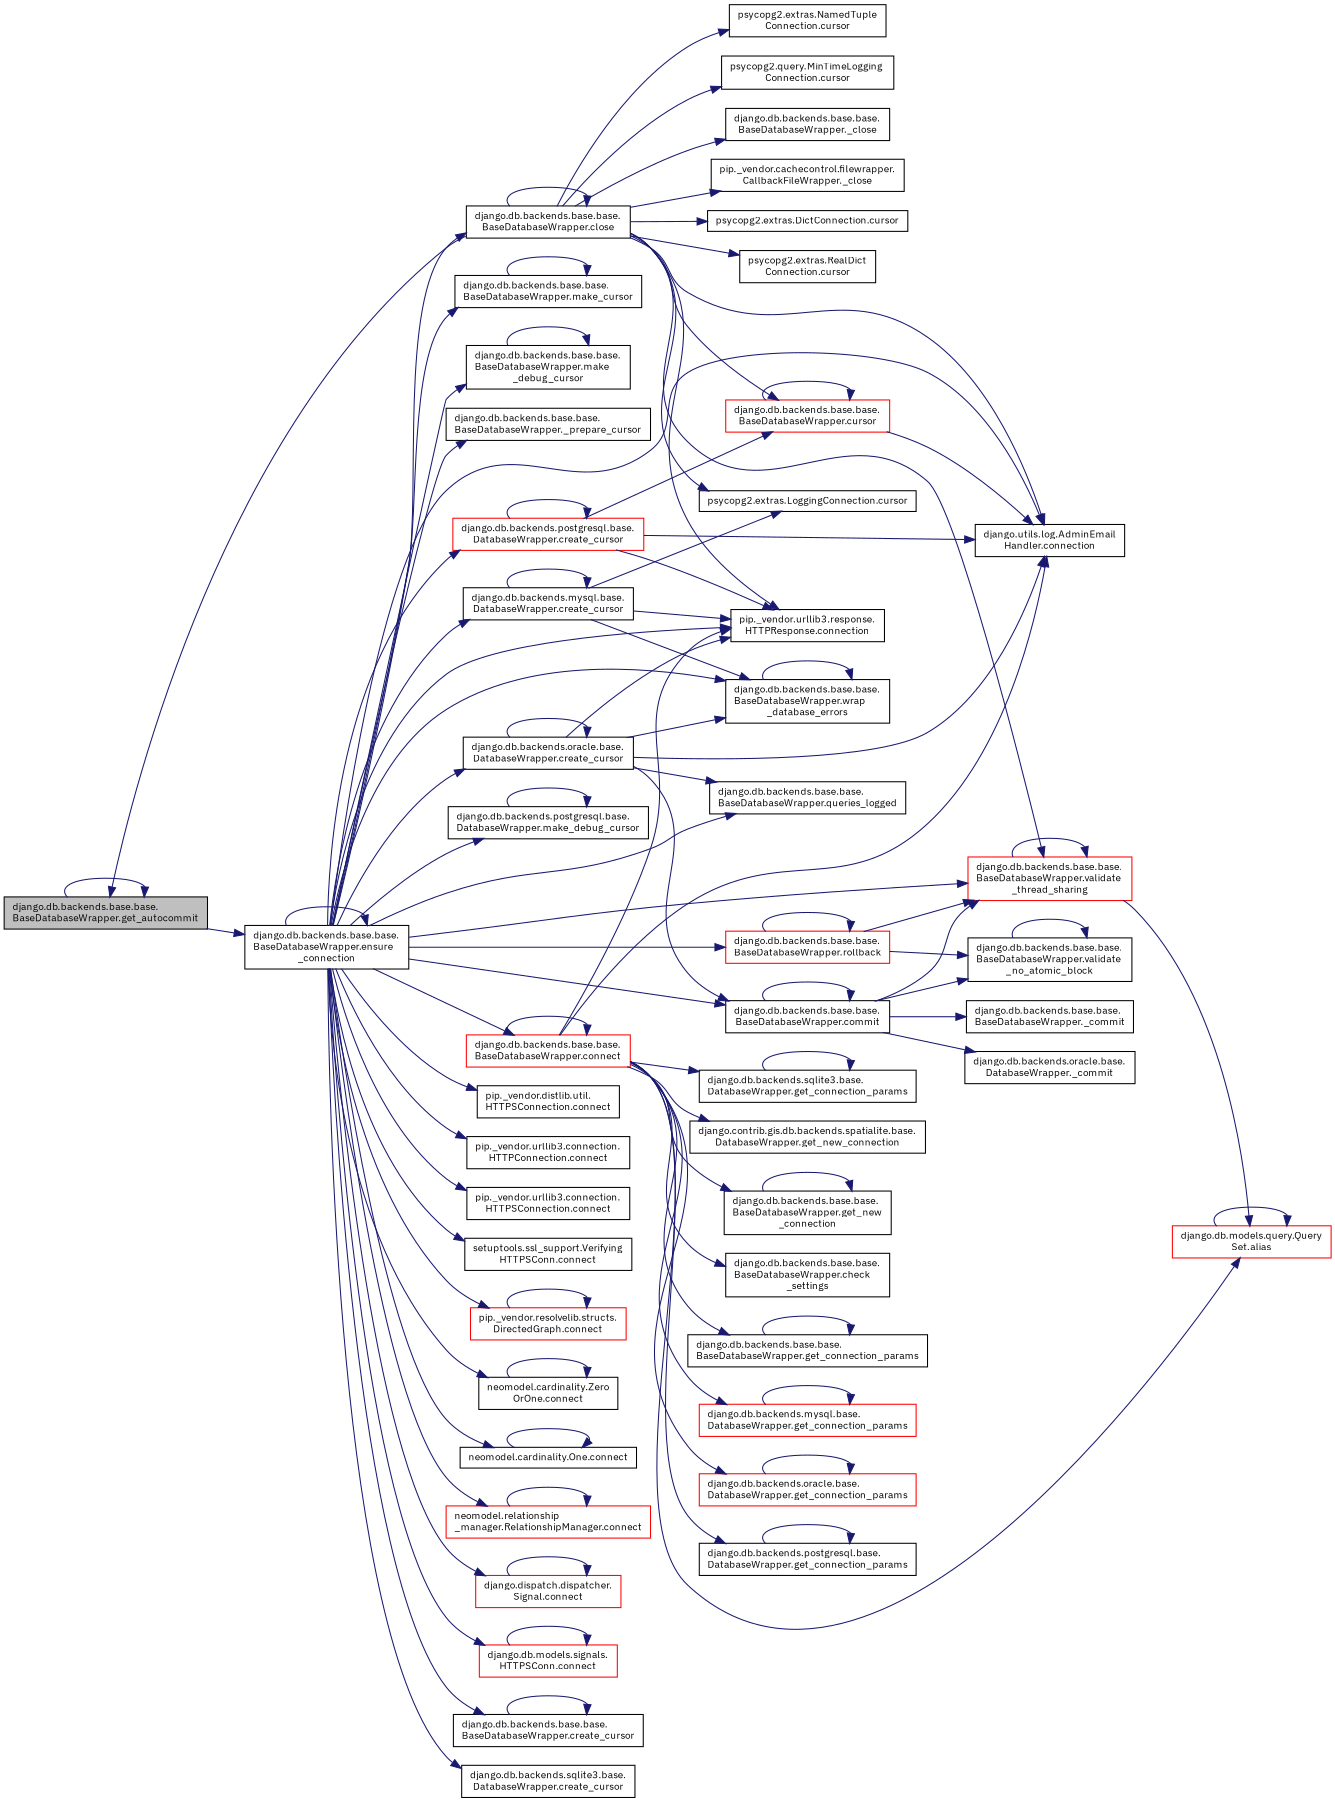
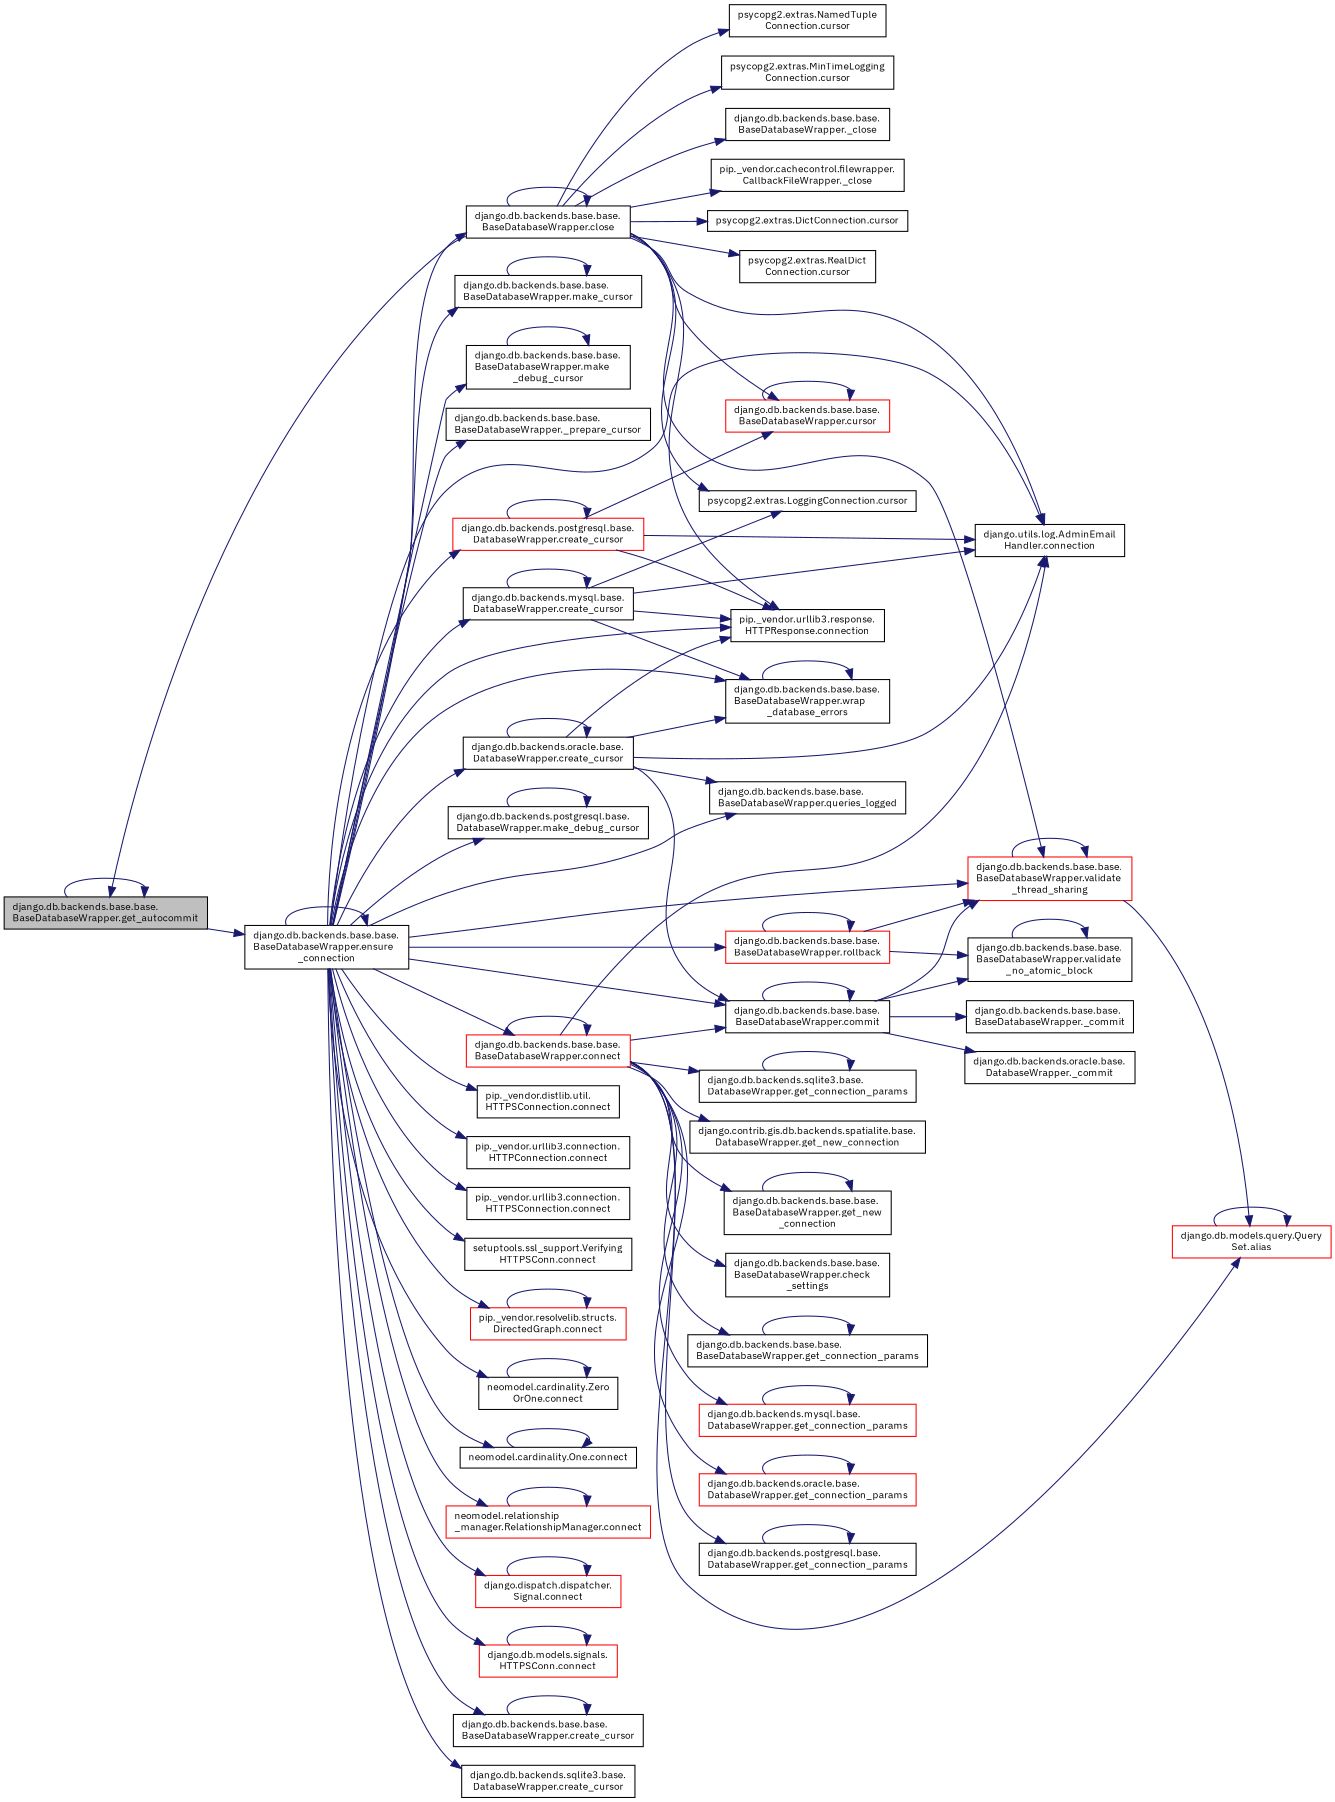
(808, 73) -> (808, 73)
(961, 467) -> (799, 572)
(655, 831) -> (673, 1035)
